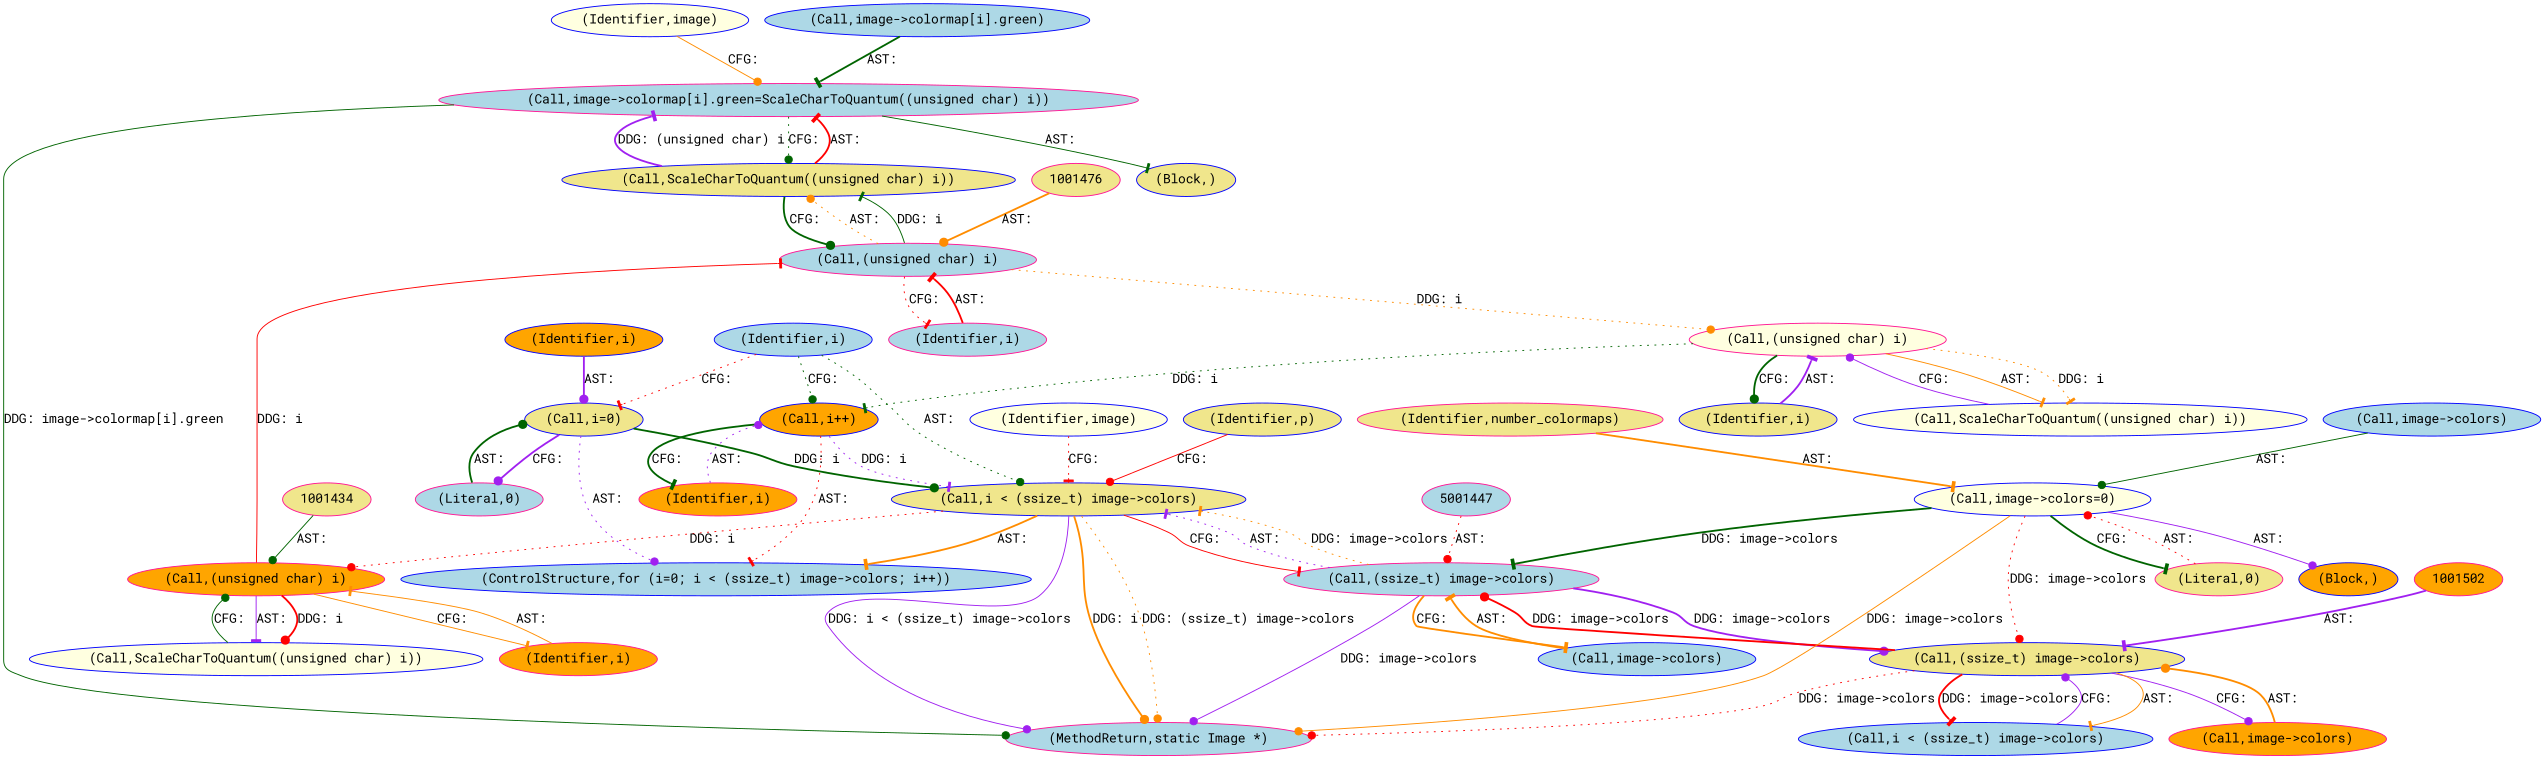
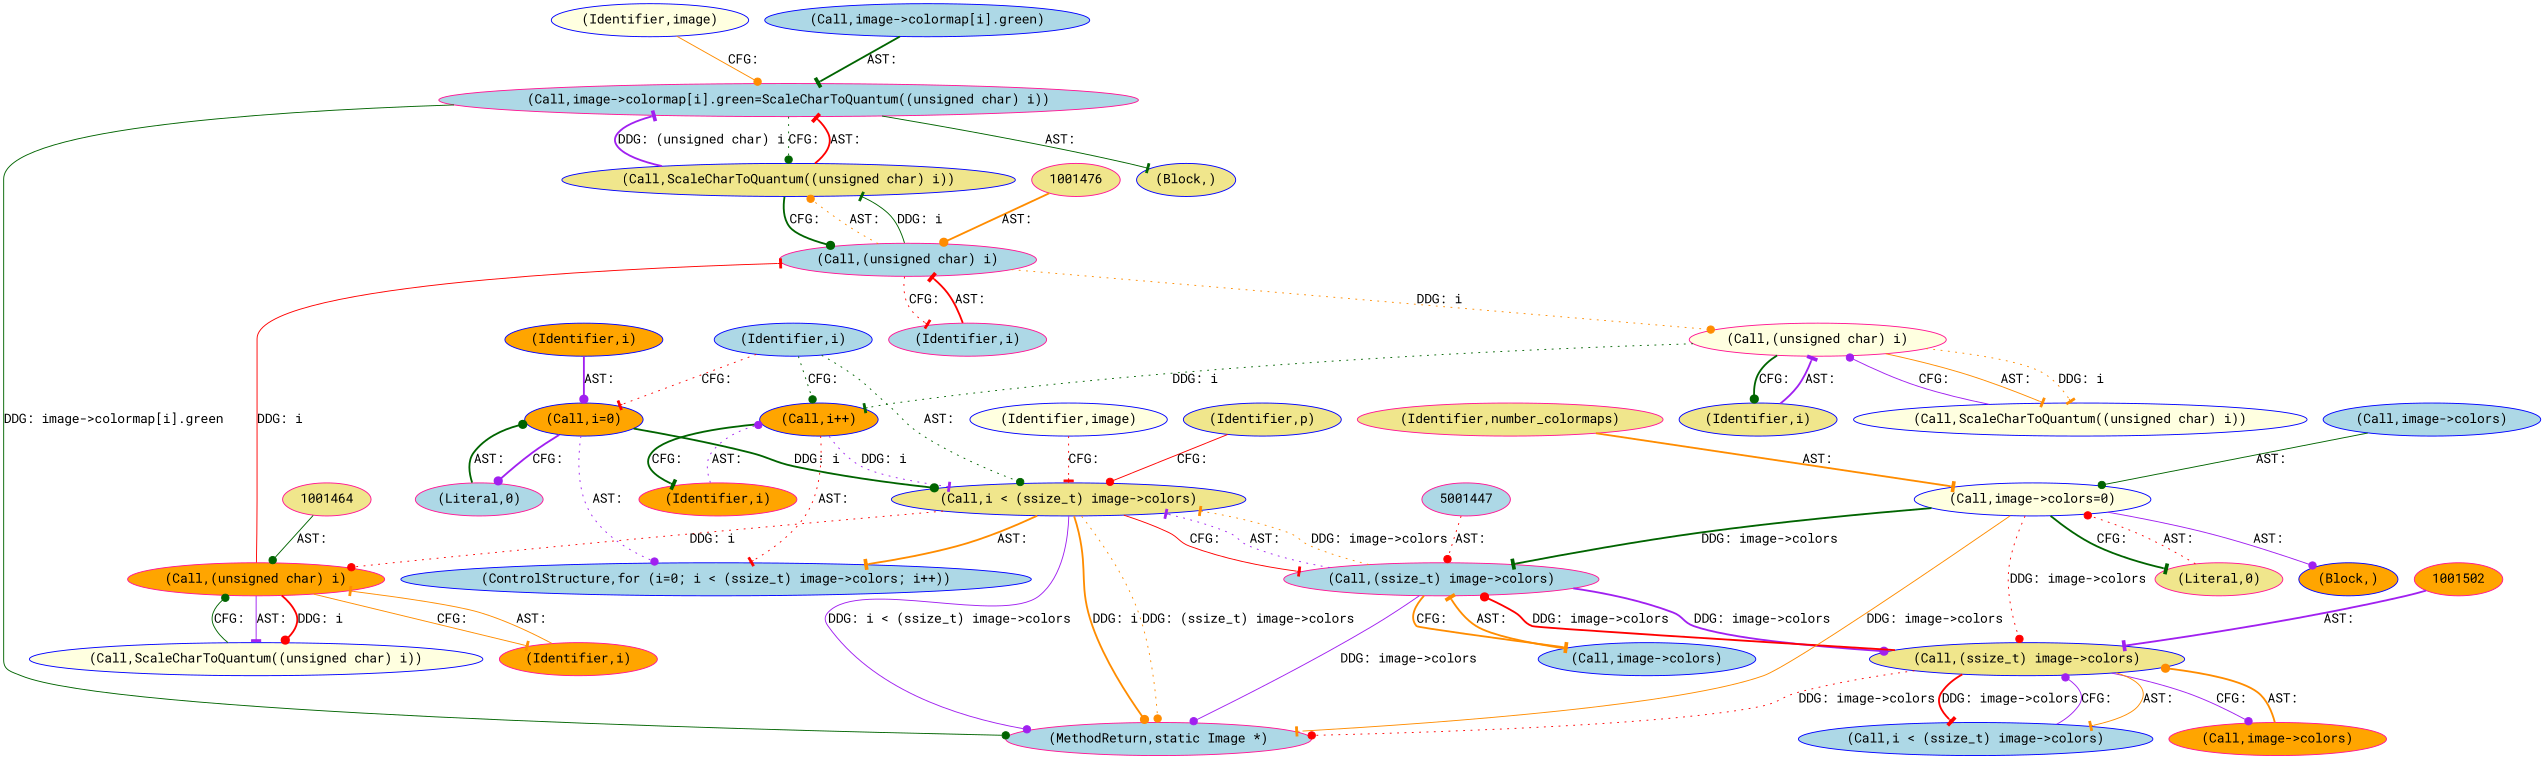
(584, 420) -> (584, 420)
(327, 499) -> (327, 499)
(1680, 695) -> (1680, 695)
